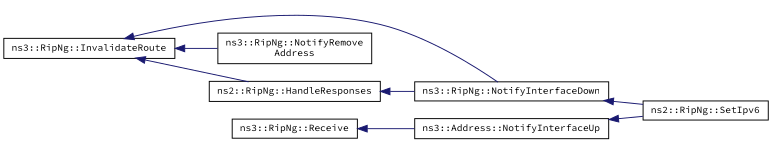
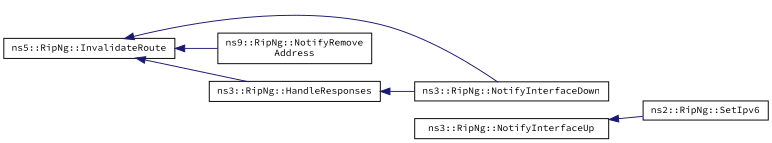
(89, 48) -> (89, 48)
(295, 48) -> (295, 48)
(295, 91) -> (295, 91)
(628, 103) -> none
(295, 129) -> none
(512, 129) -> (512, 129)
